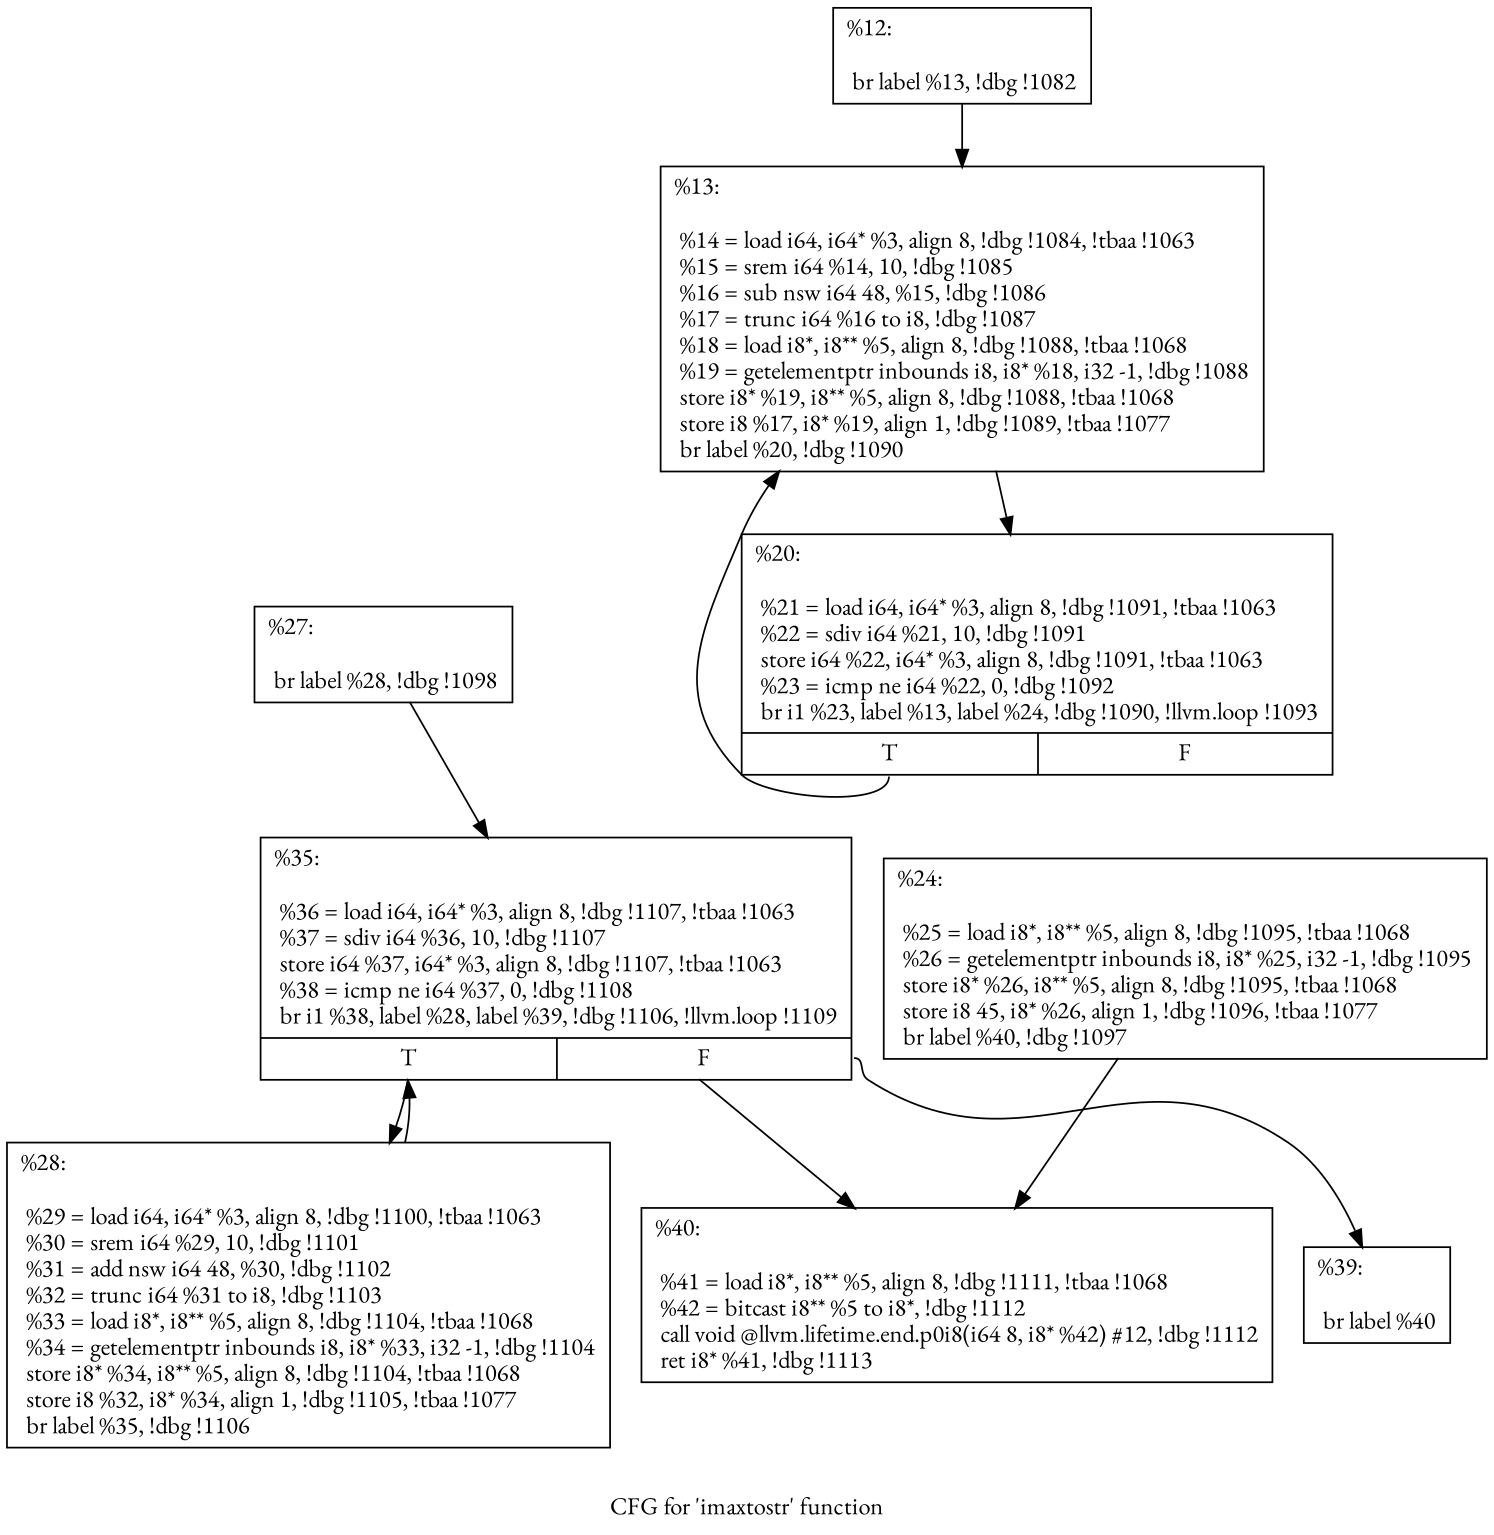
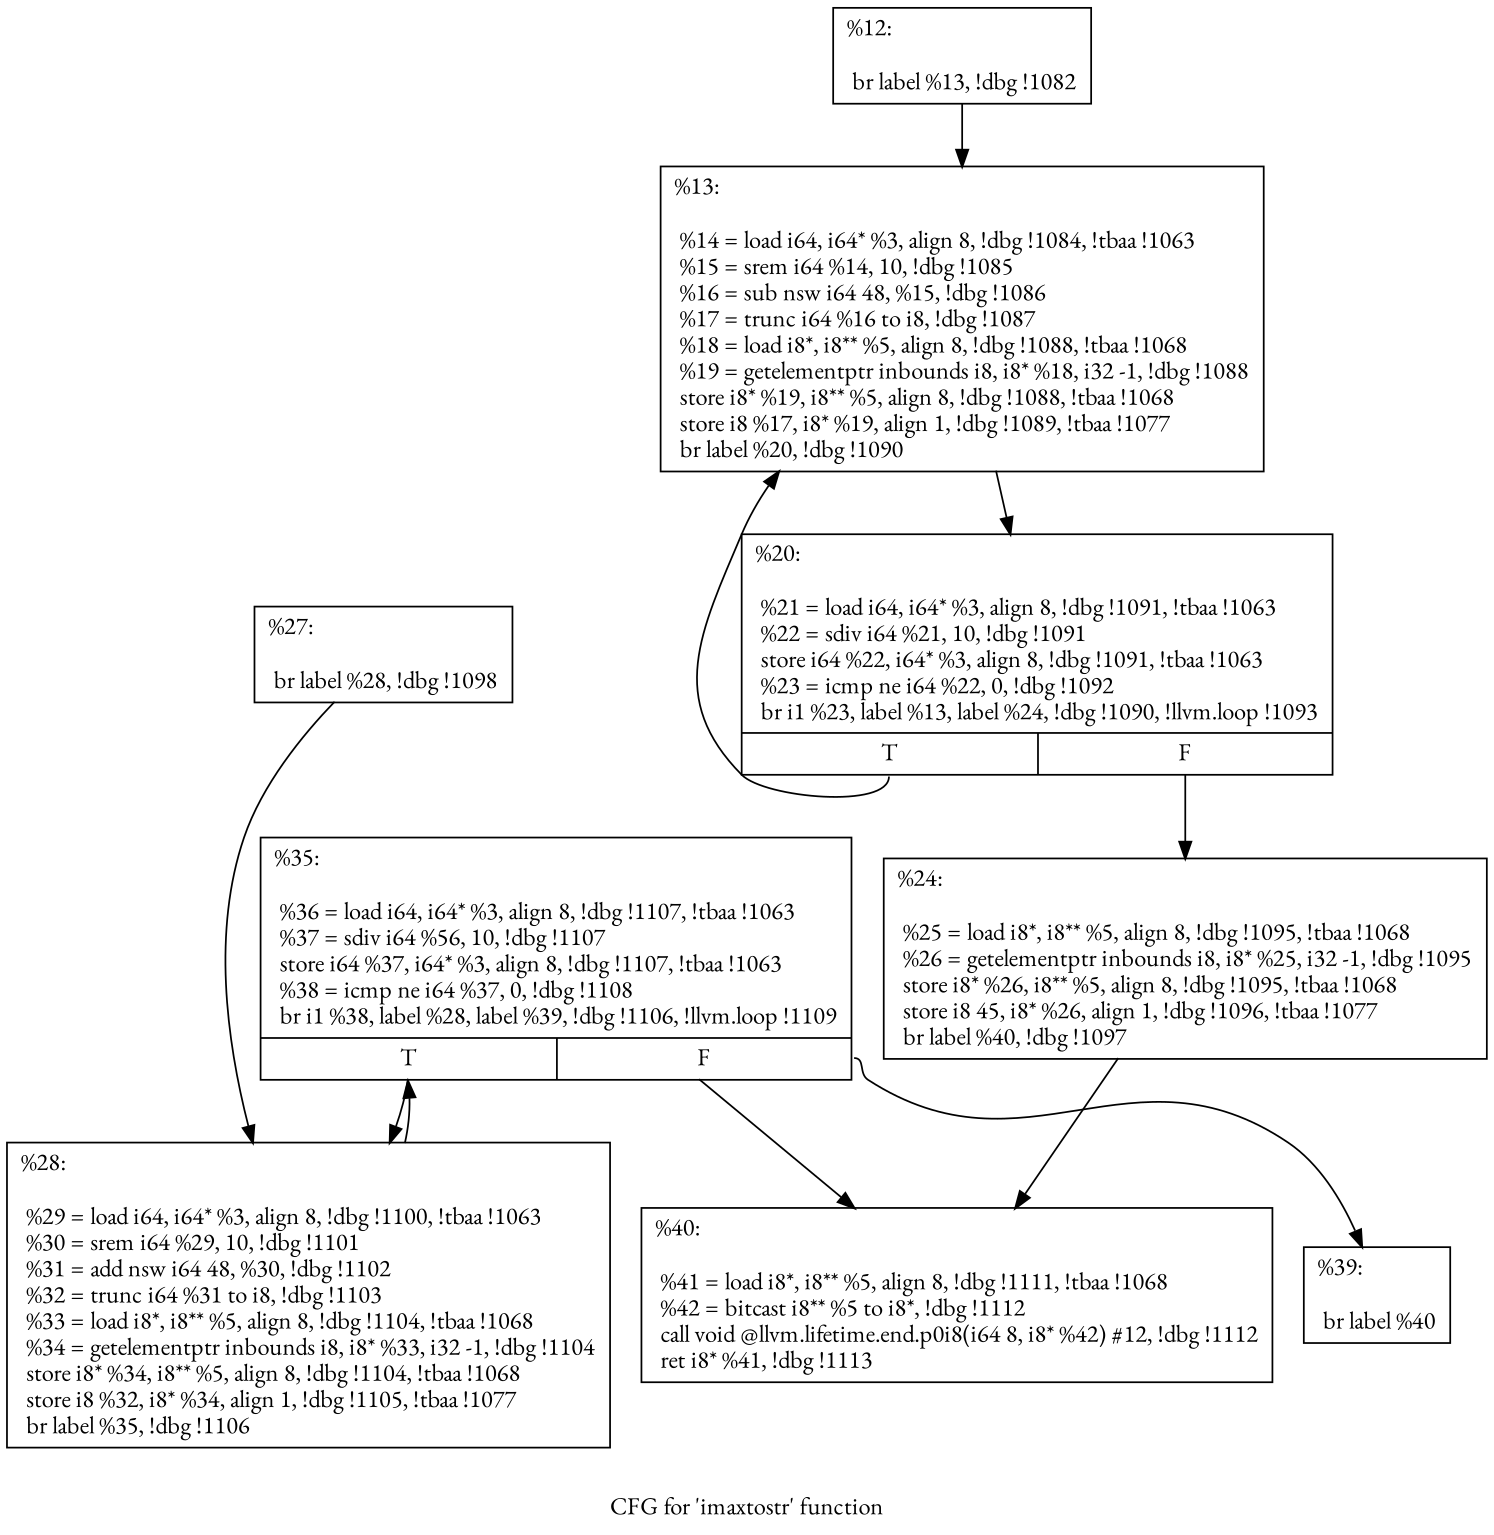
(444, 762) -> (230, 900)
none -> (1185, 808)
(440, 938) -> (440, 938)
